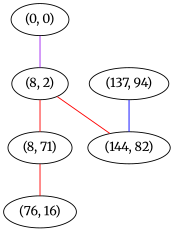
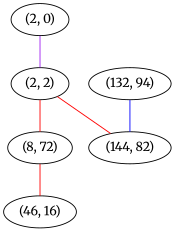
(40, 20) -> (40, 20)
(40, 84) -> (40, 84)
(129, 84) -> (130, 84)
(40, 148) -> (40, 148)
(40, 212) -> (40, 212)
